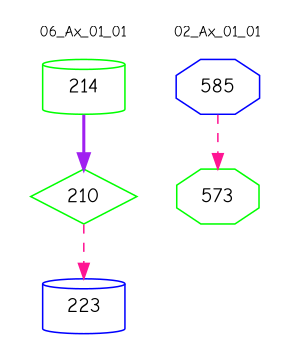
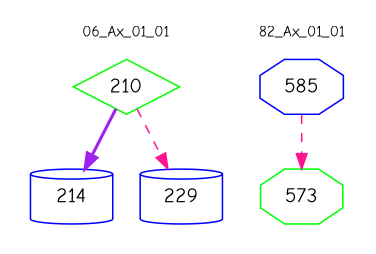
(218, 33) -> (302, 33)
(84, 87) -> (72, 197)
(84, 134) -> (104, 132)
(84, 306) -> (181, 197)
